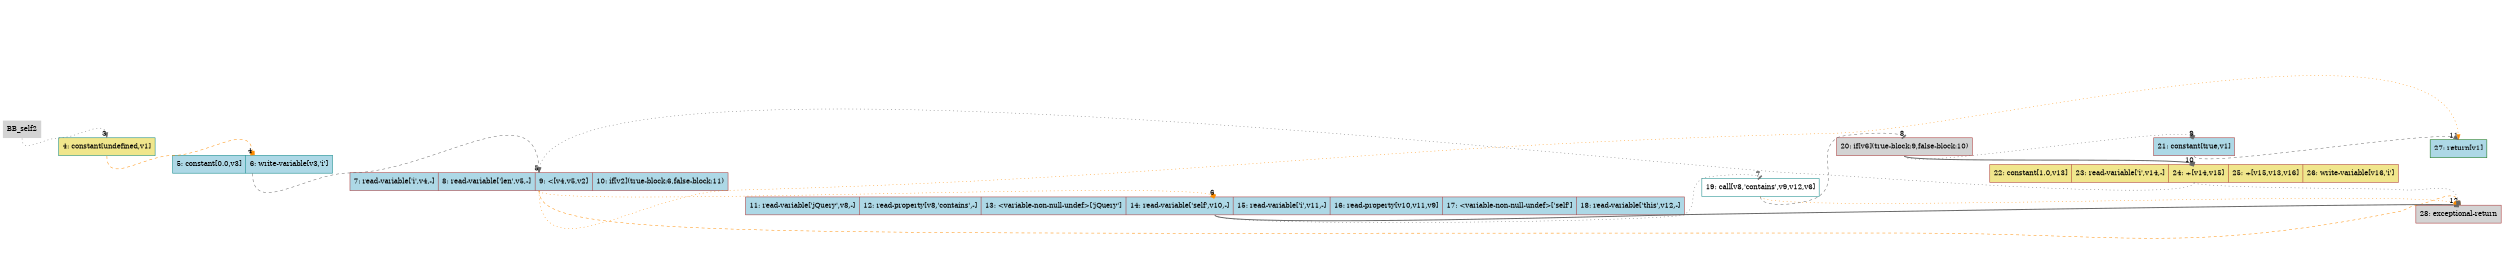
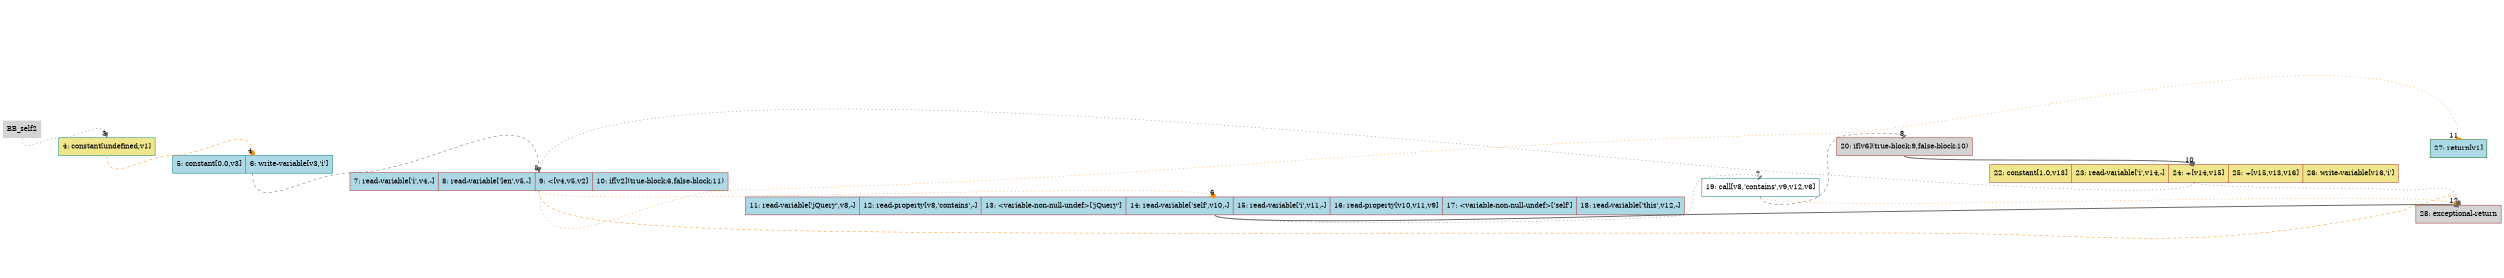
(2194, 147) -> none
(1449, 150) -> (1449, 150)
